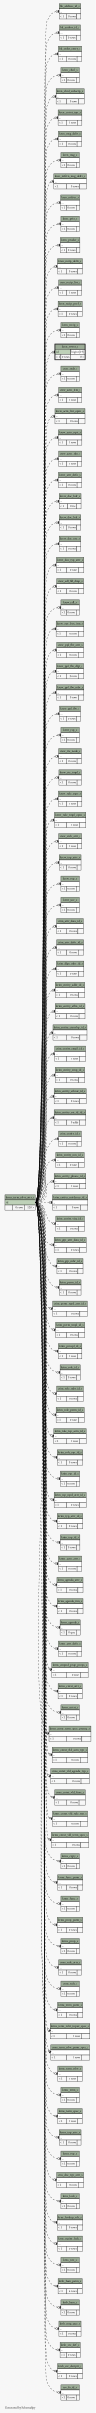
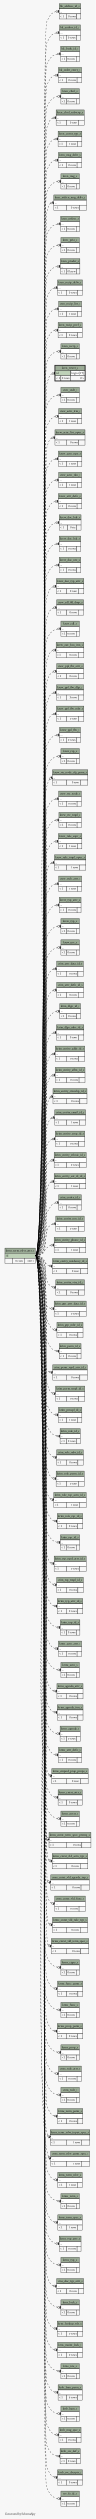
none -> (70, 54)
(72, 250) -> (72, 271)
none -> (70, 777)
none -> (70, 1011)
(75, 1122) -> (75, 1186)
none -> (70, 1585)
(72, 1632) -> (72, 1739)
none -> (70, 1670)
